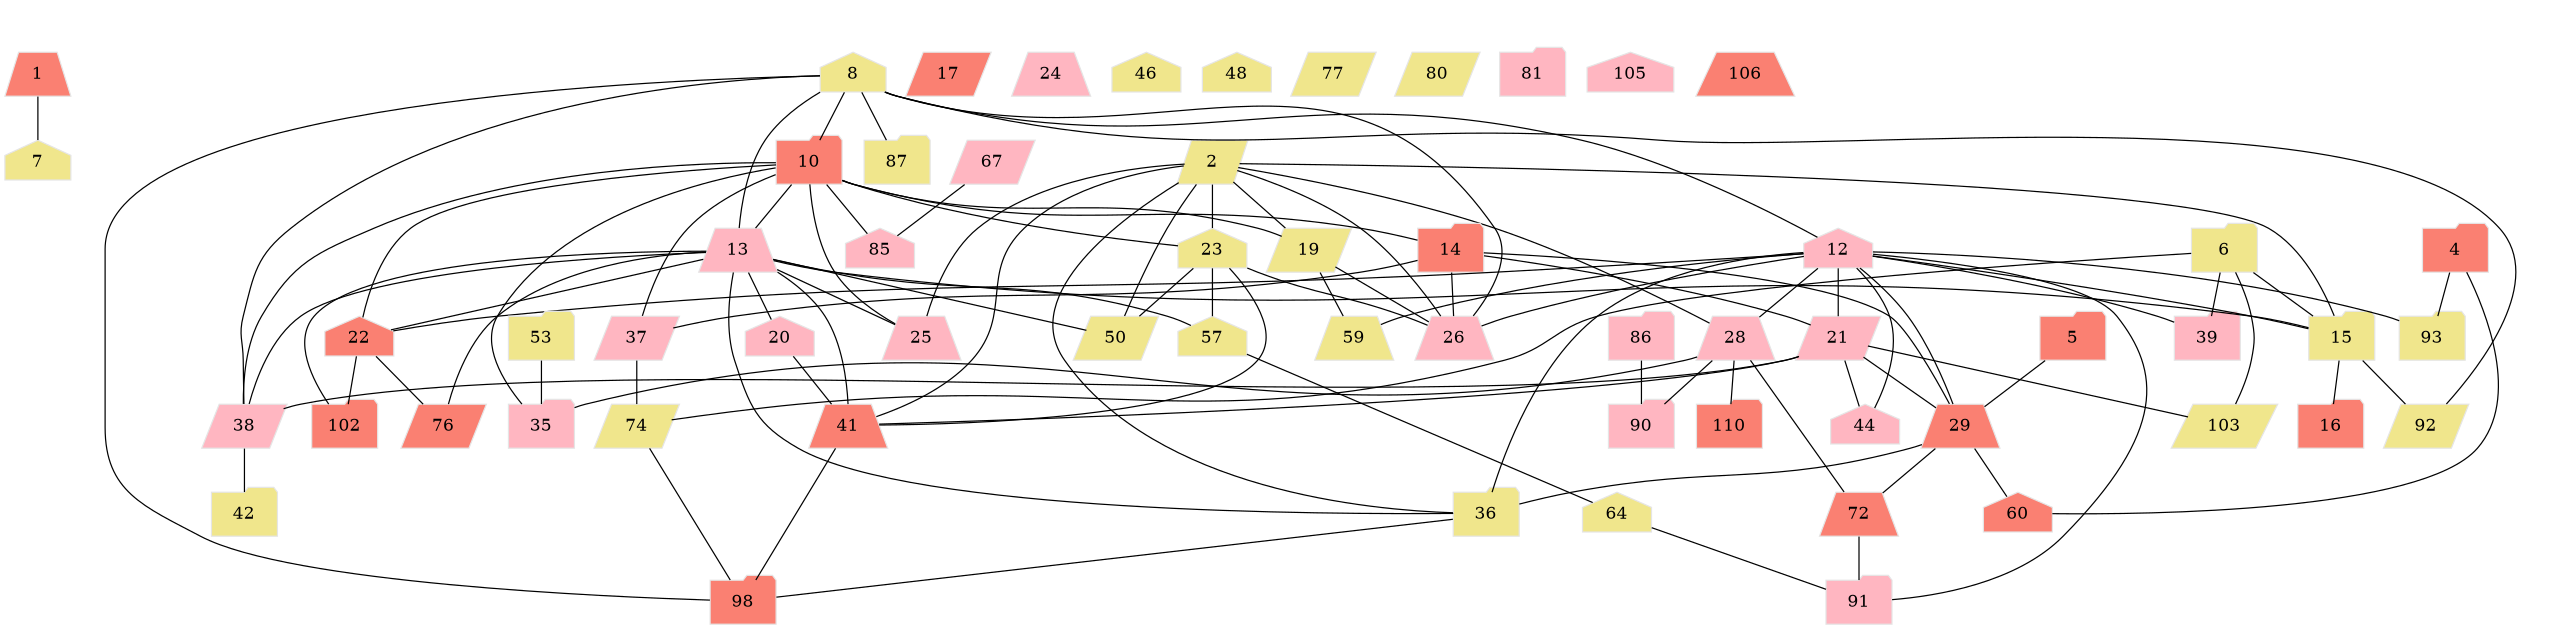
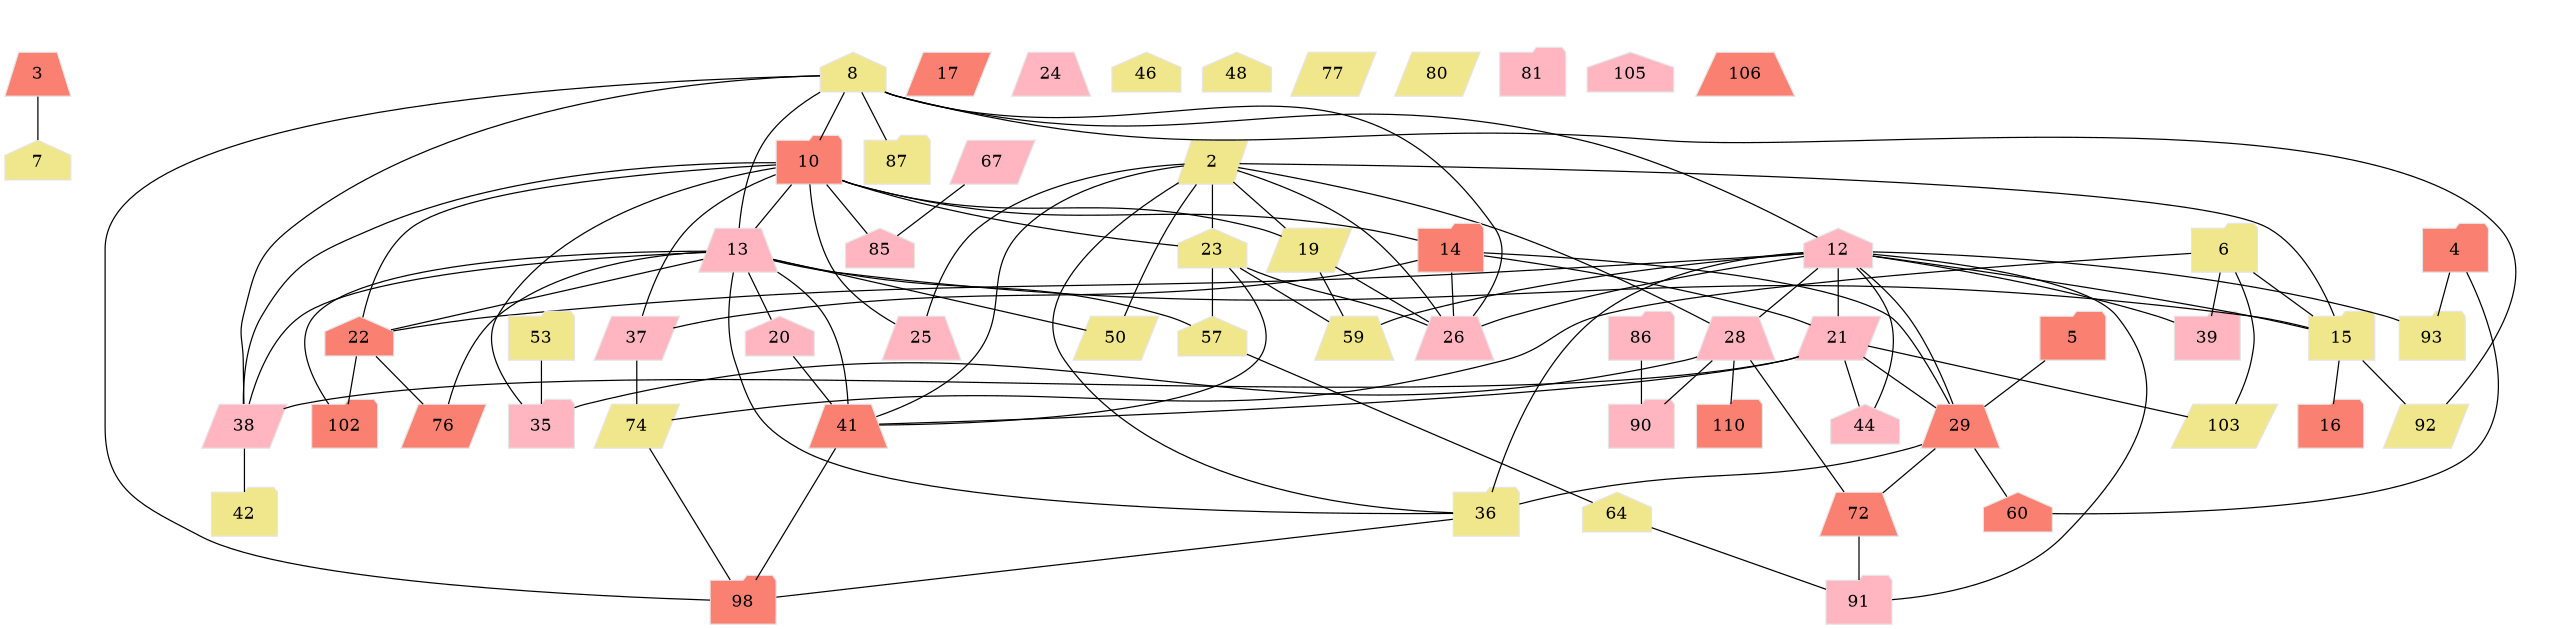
(38, 74) -> (38, 74)
(810, 285) -> none
(1153, 304) -> (1278, 291)
